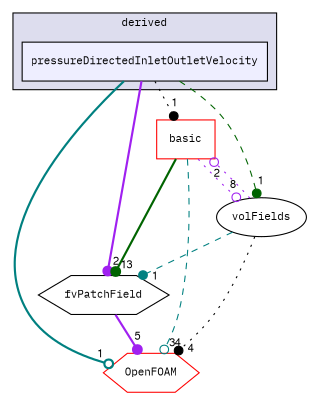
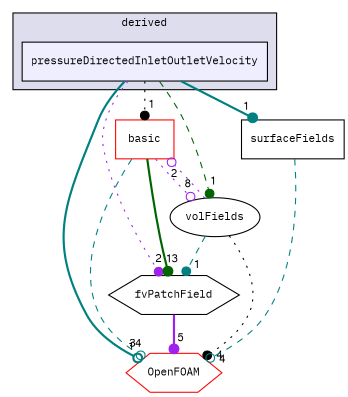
none -> (293, 139)
(125, 174) -> (111, 176)
